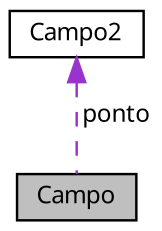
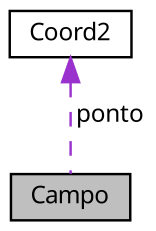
(77, 34) -> (71, 34)
